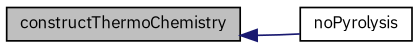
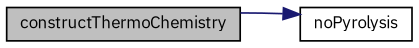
(279, 35) -> (262, 13)
